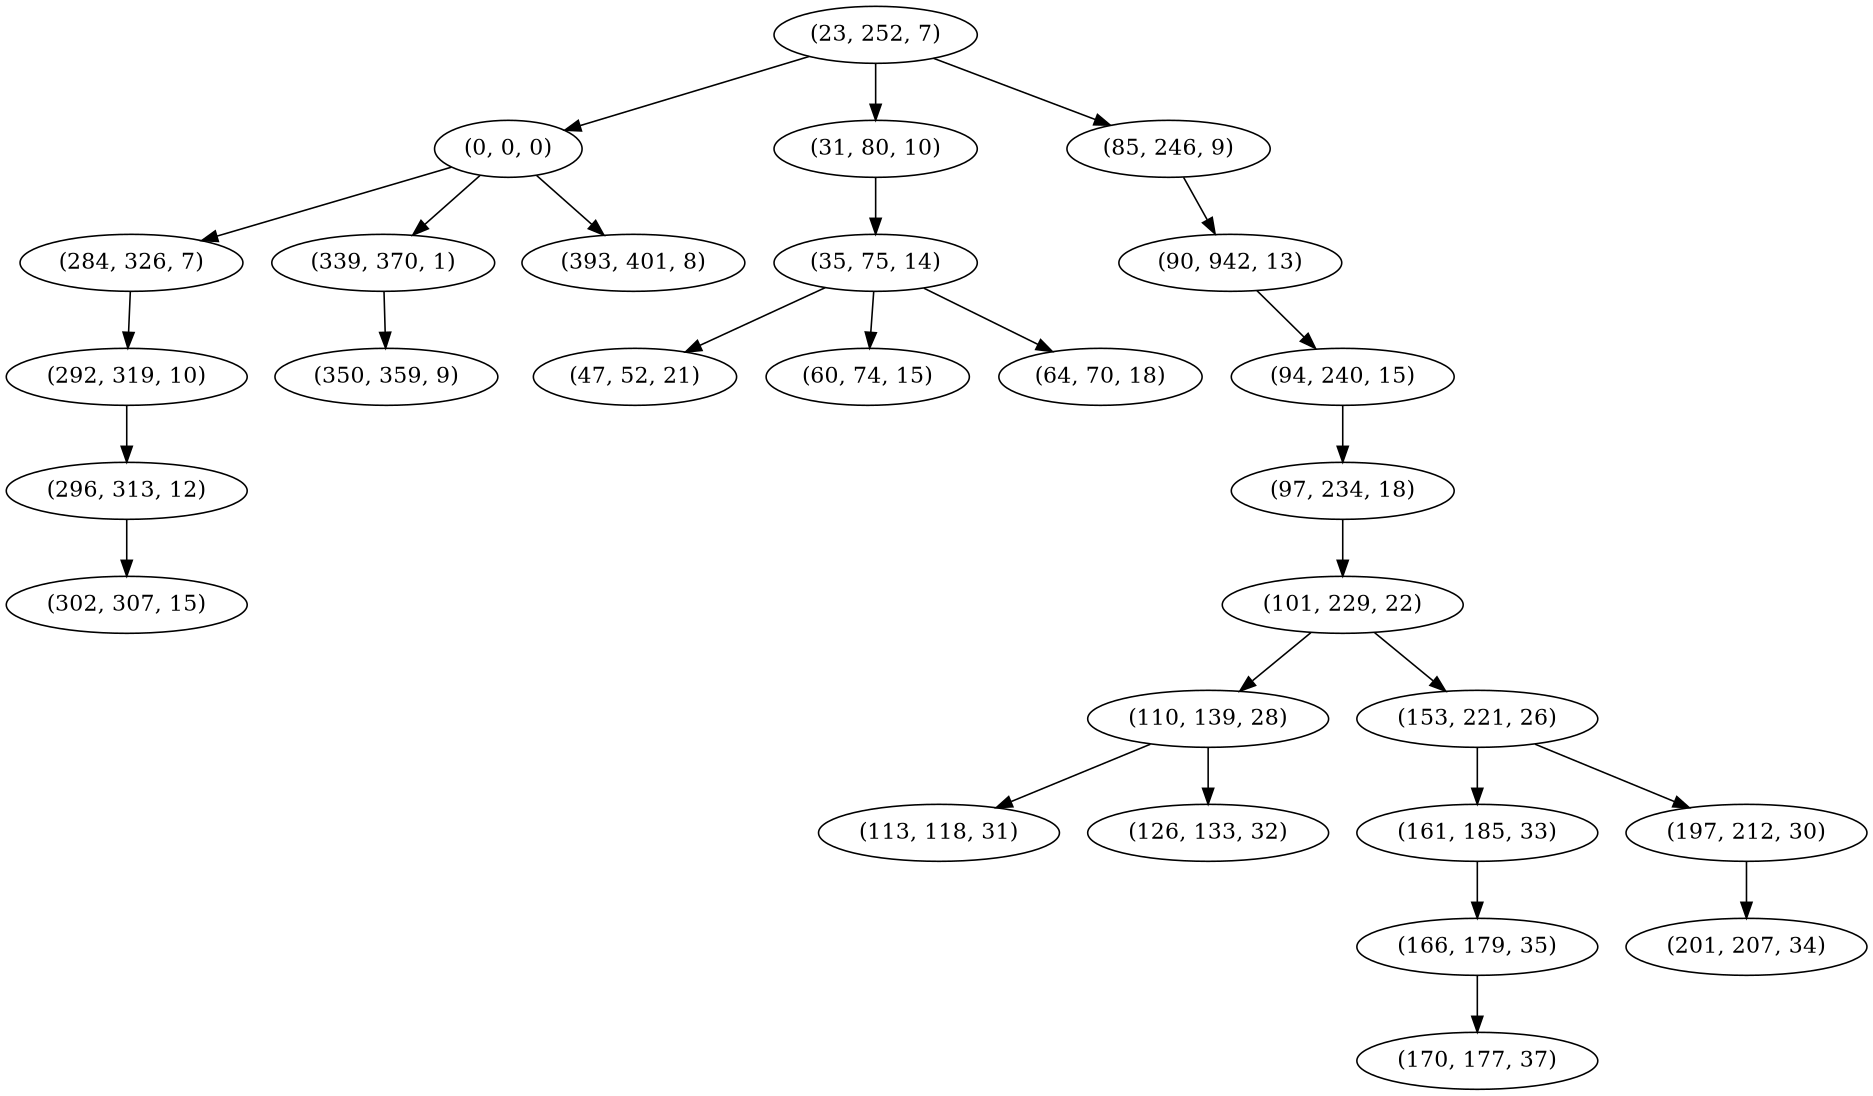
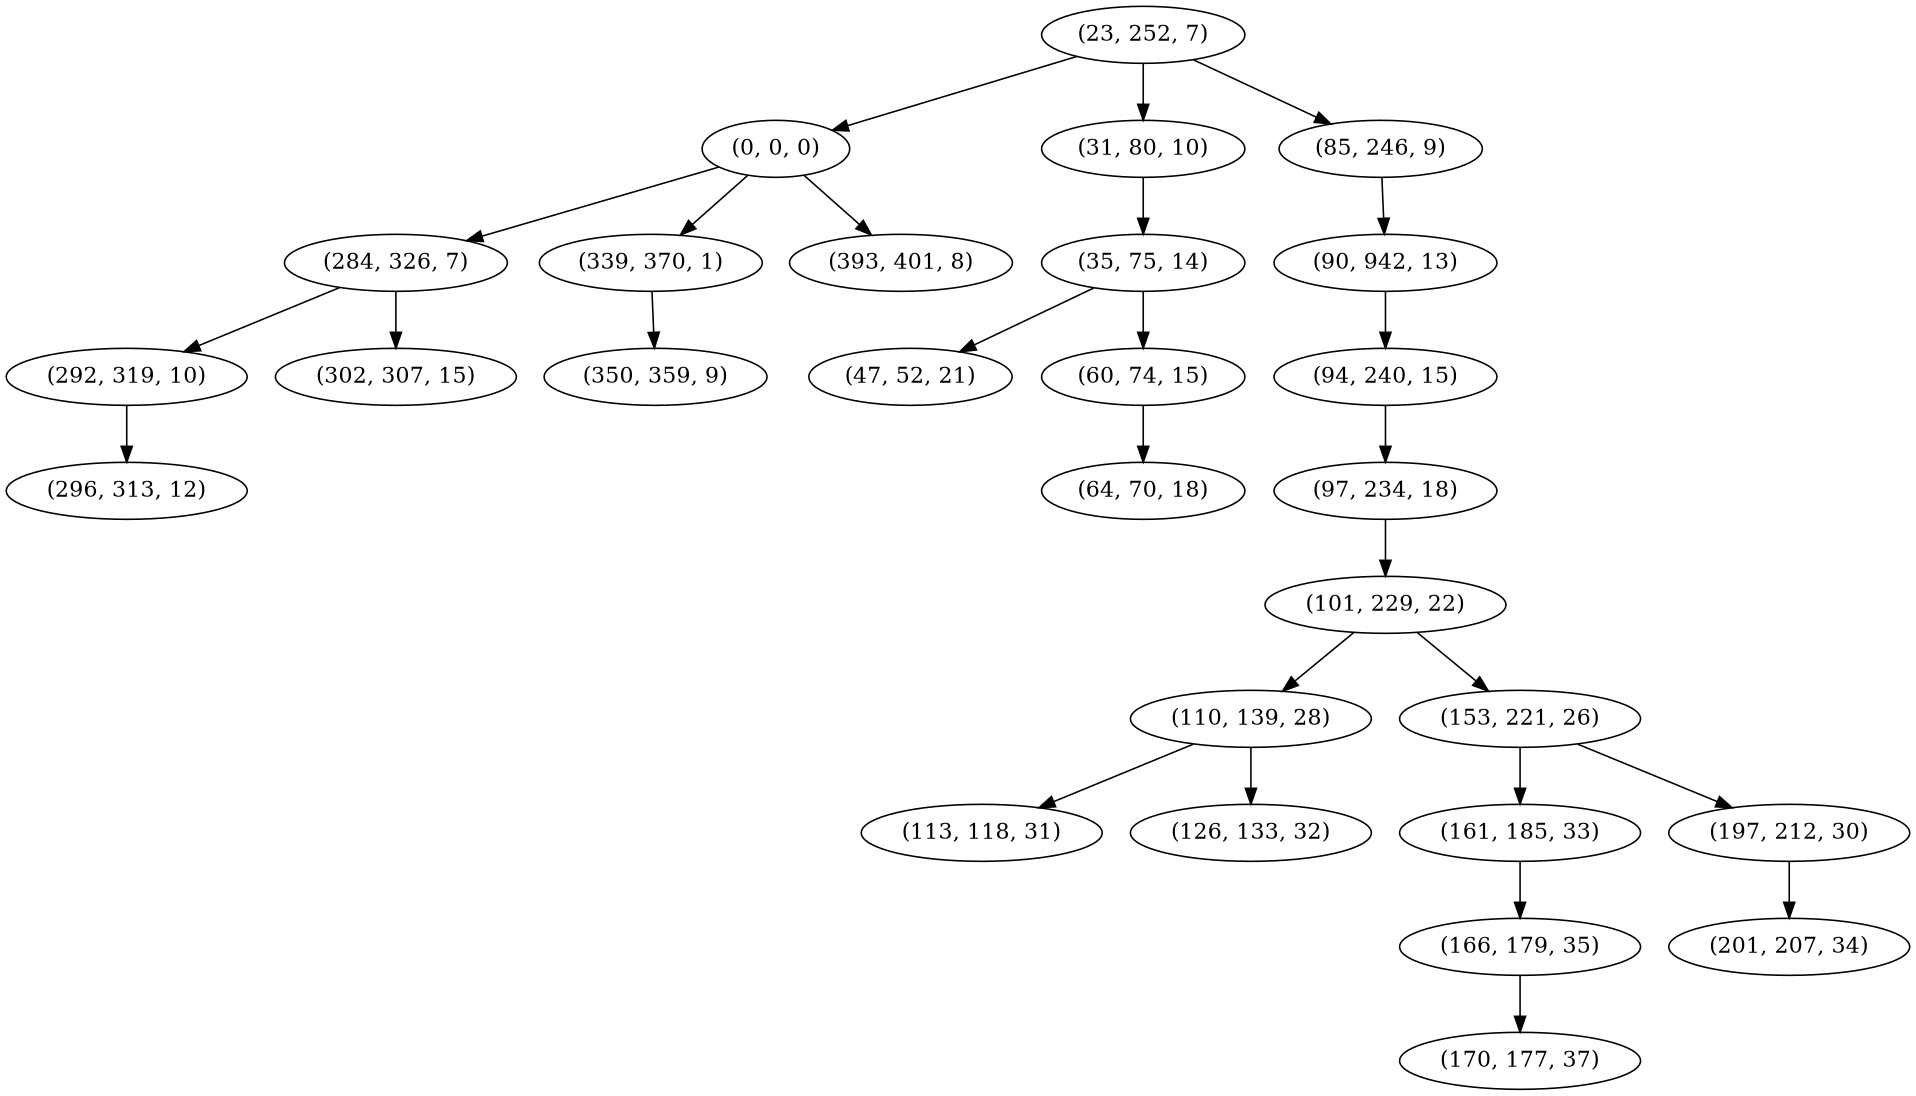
(981, 316) -> (1143, 426)
(127, 540) -> (396, 312)
